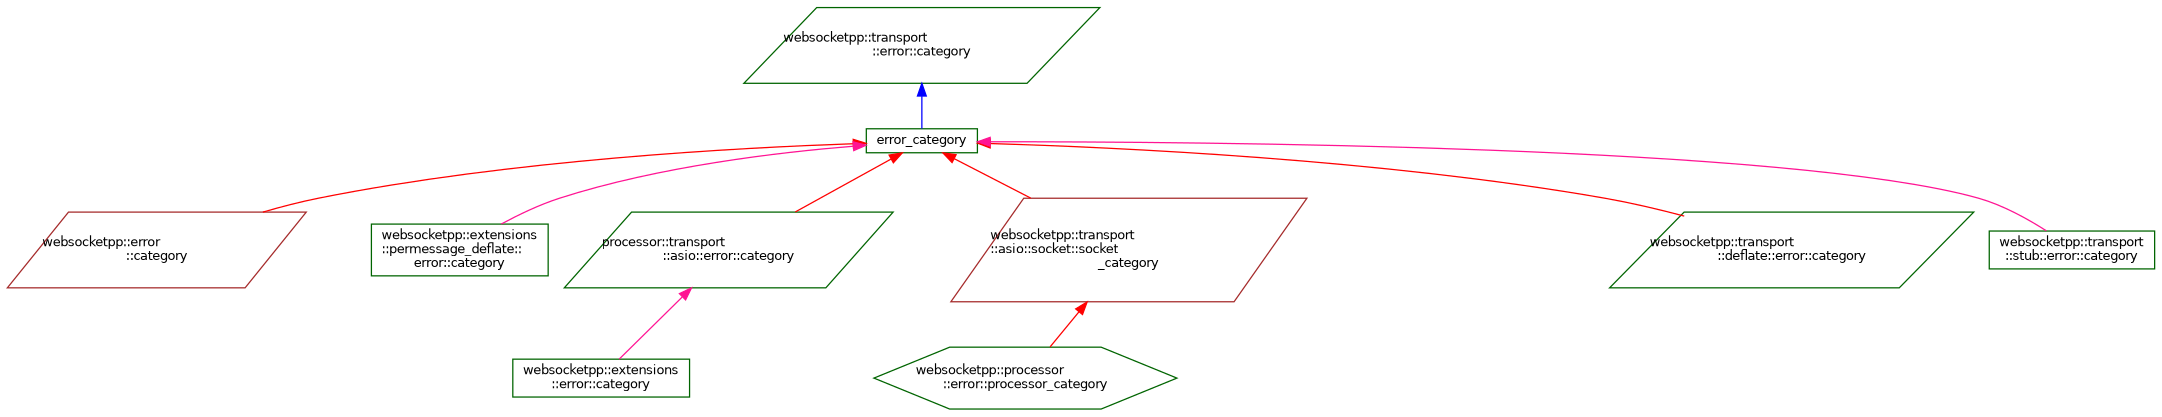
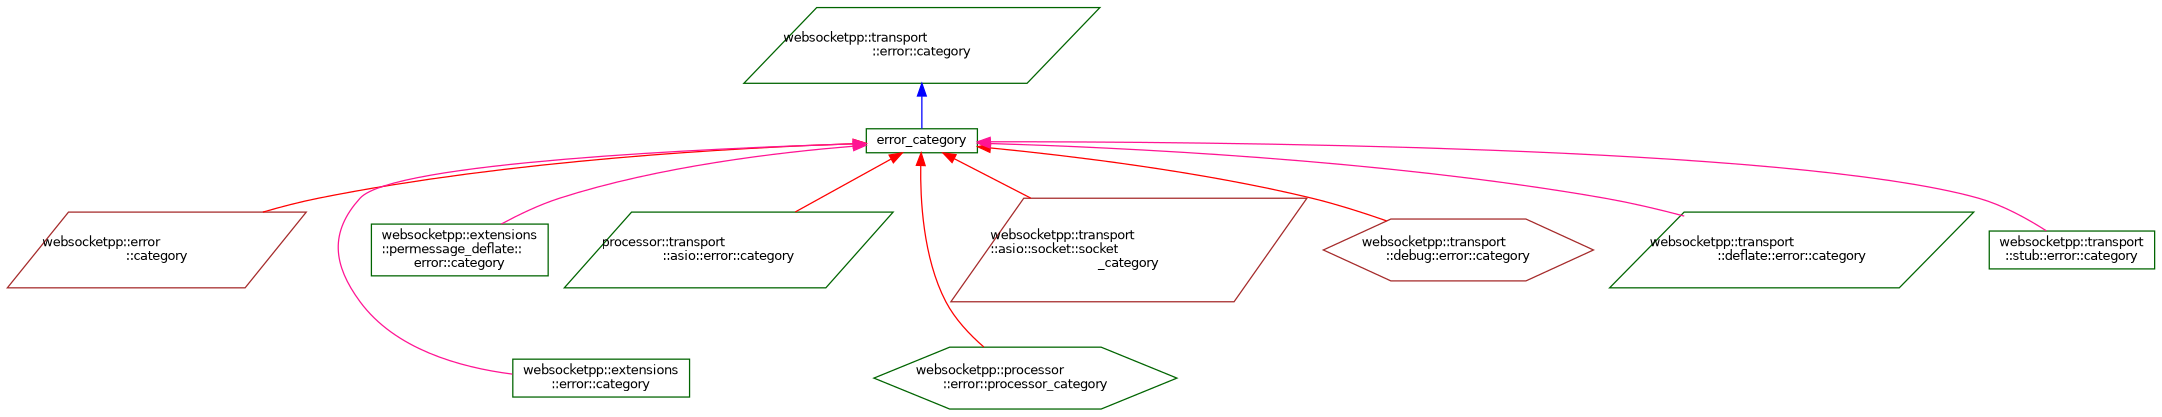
(1339, 164) -> (1339, 164)
none -> (1458, 250)
(651, 328) -> (352, 208)
(1065, 329) -> (932, 264)
